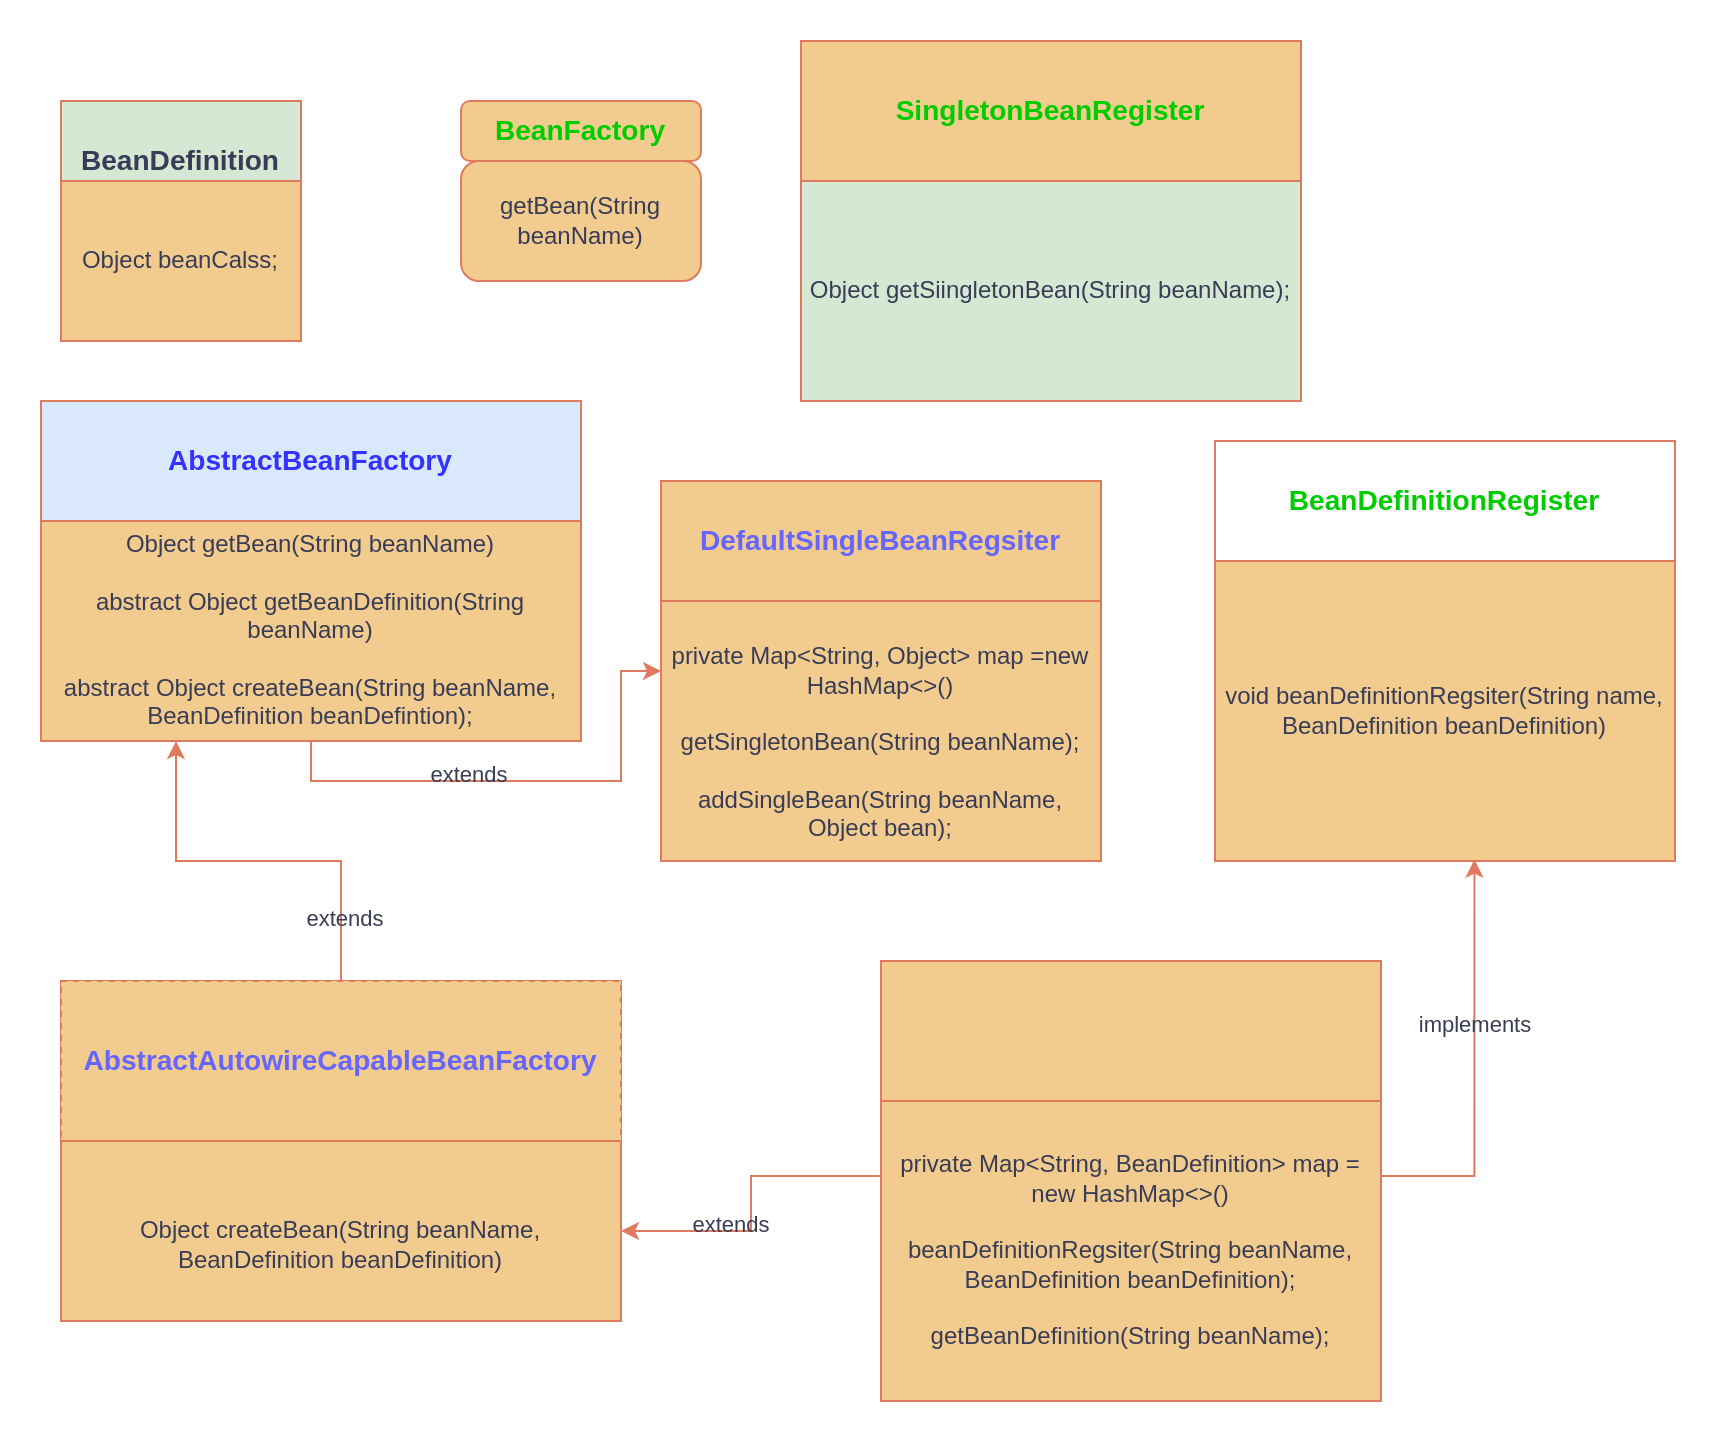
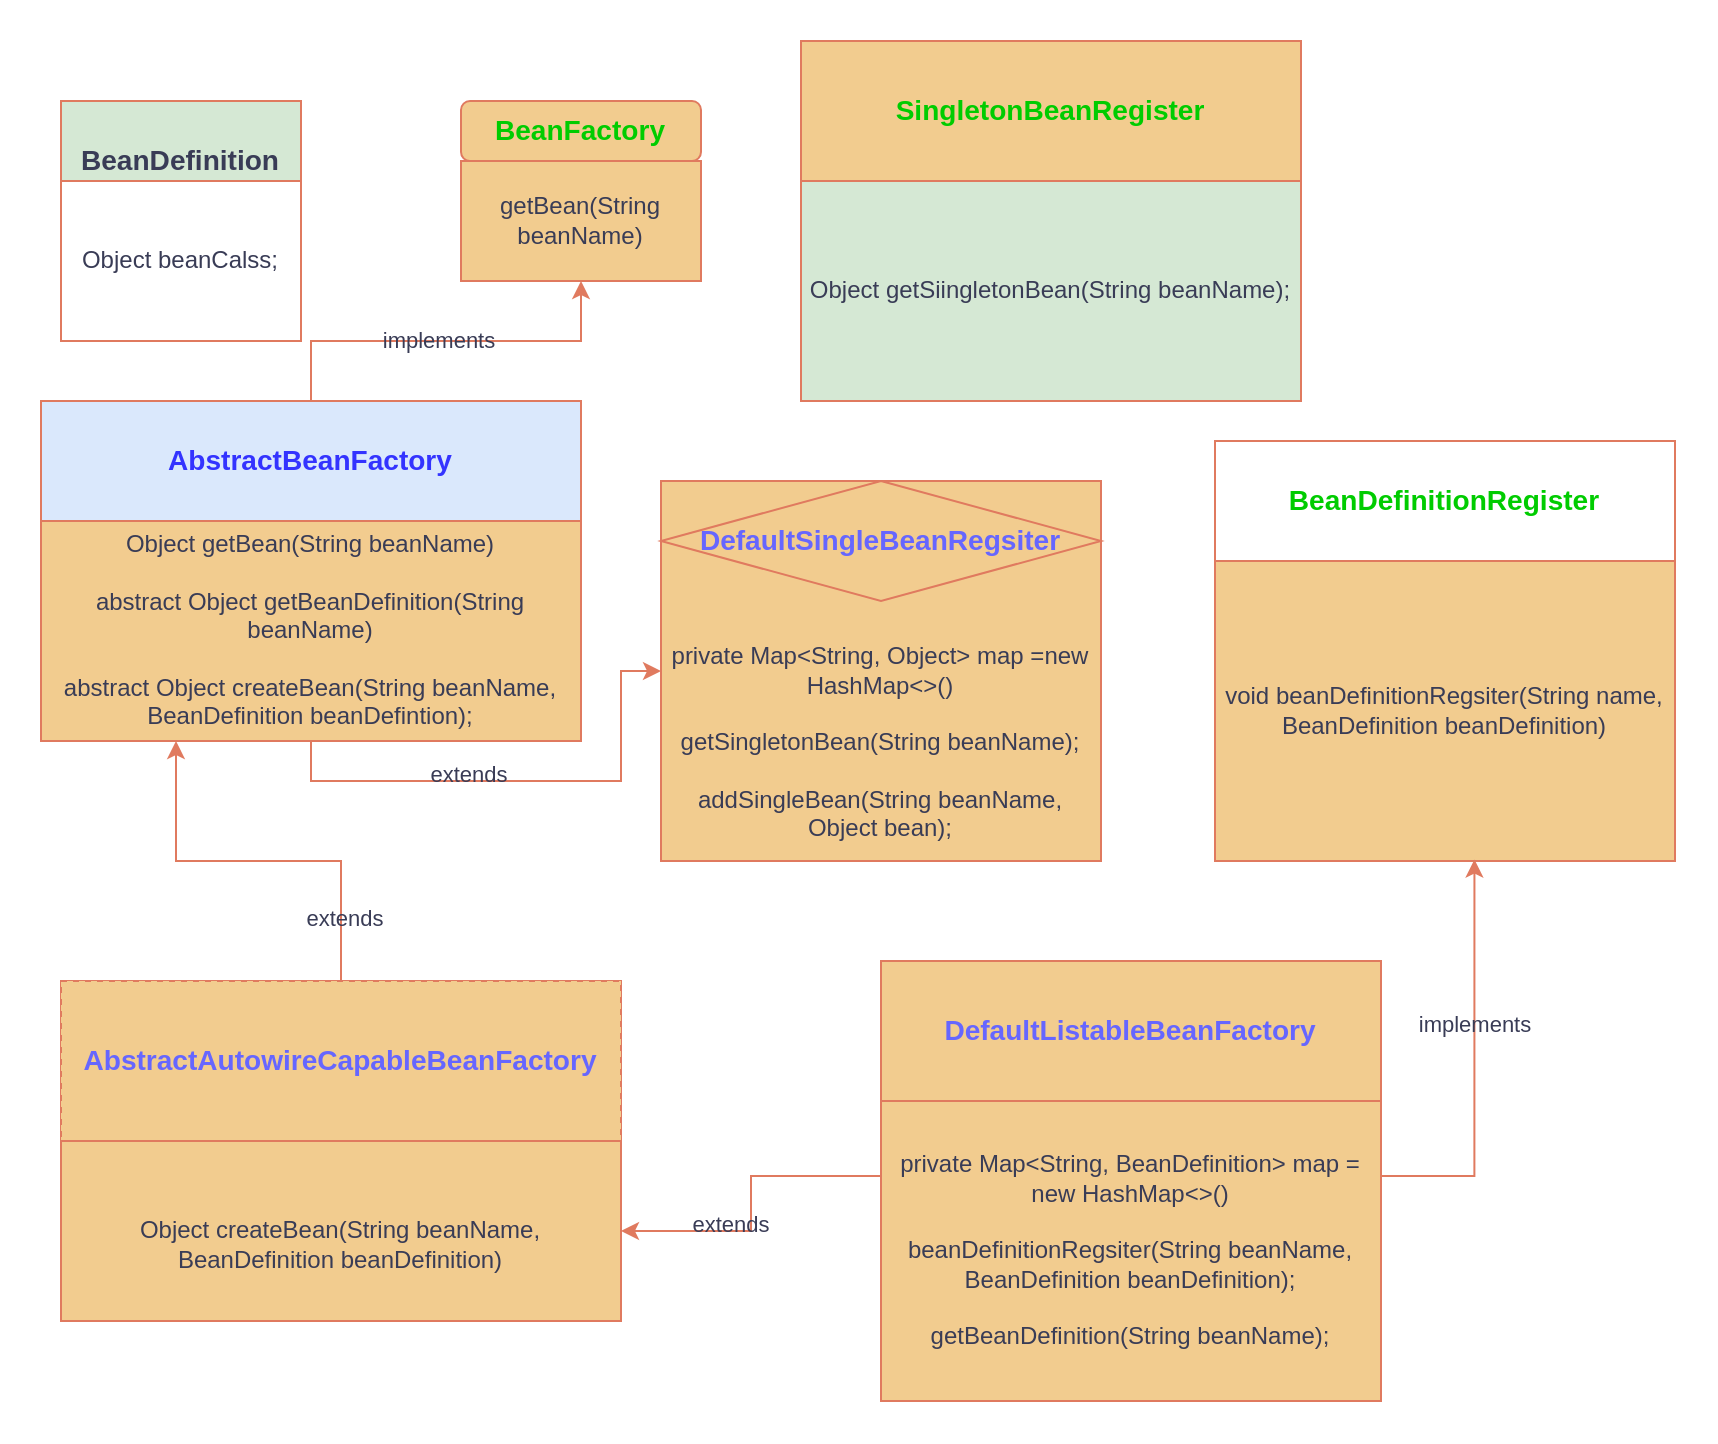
(581, 221) -> (581, 221)
(181, 261) -> (181, 261)
none -> (439, 341)
(881, 541) -> (881, 541)
none -> (1131, 1031)
